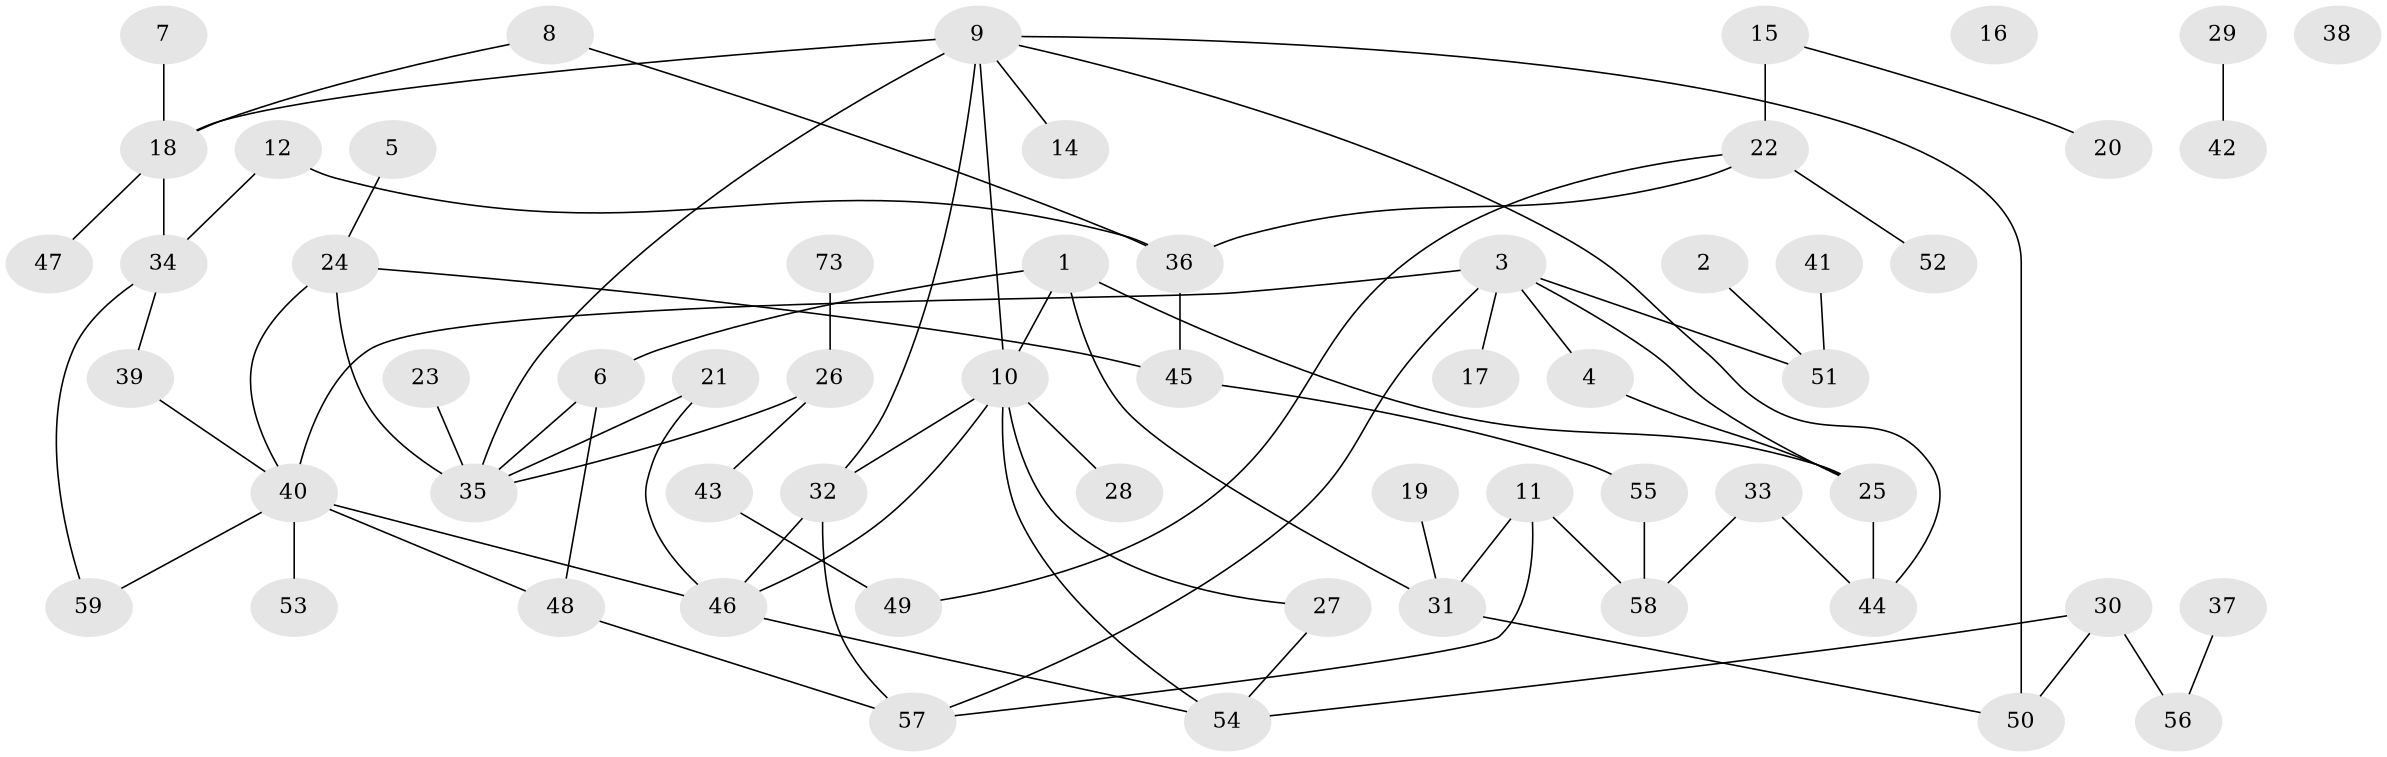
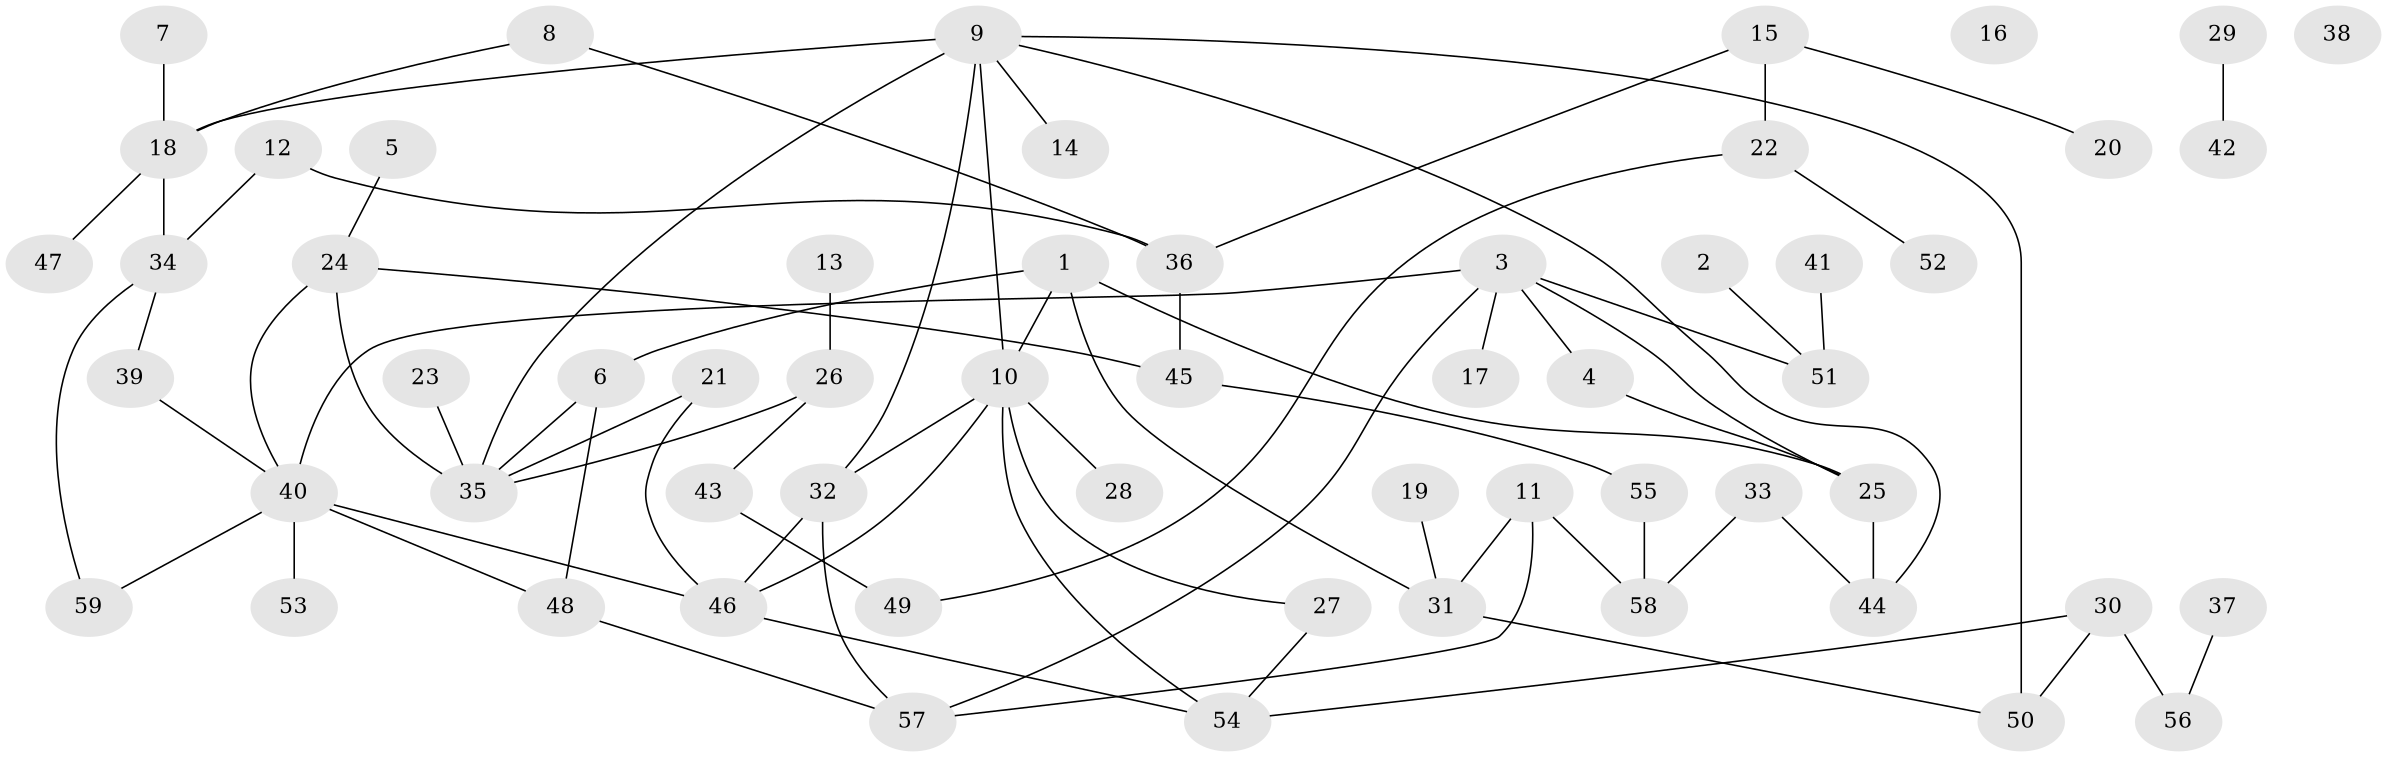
(1473, 207) -> (1472, 147)
(830, 264) -> (830, 264)
